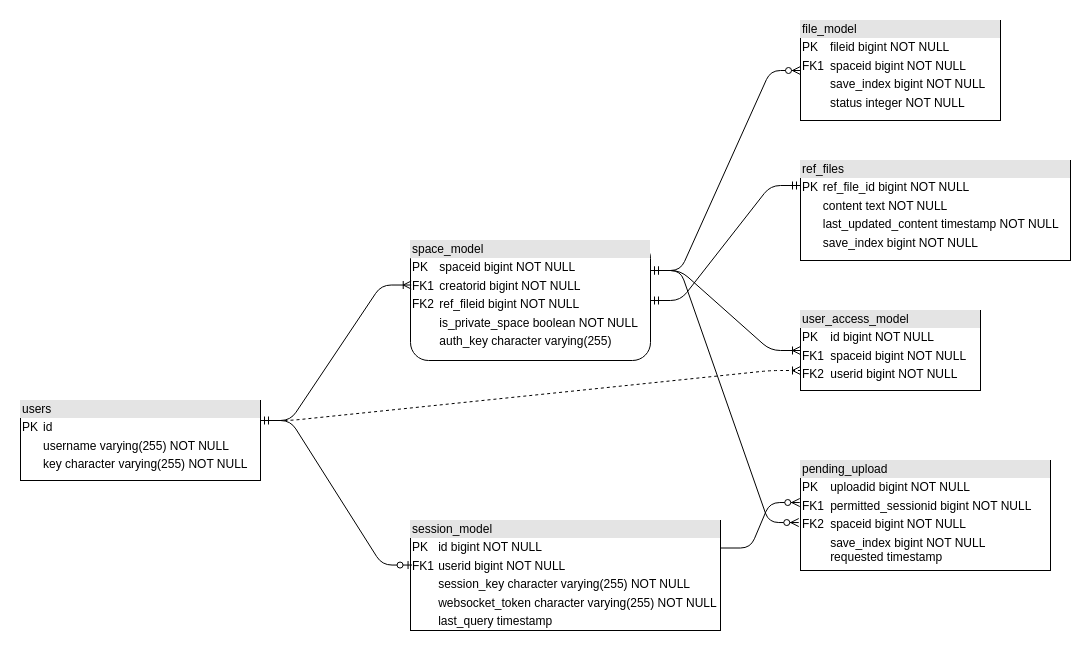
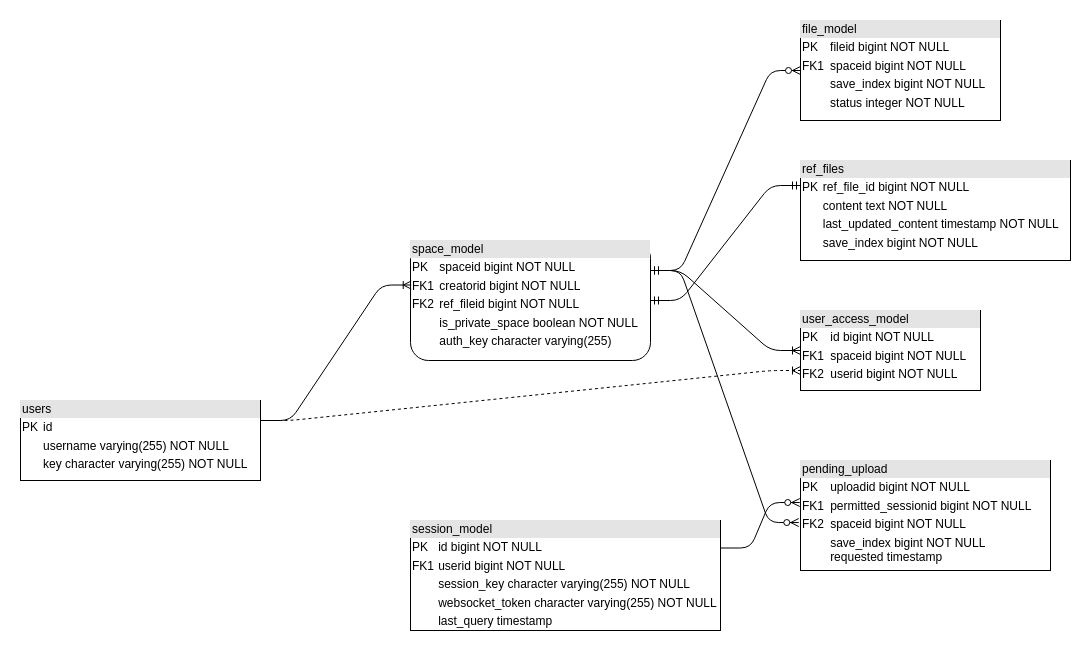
(342, 502) -> none
